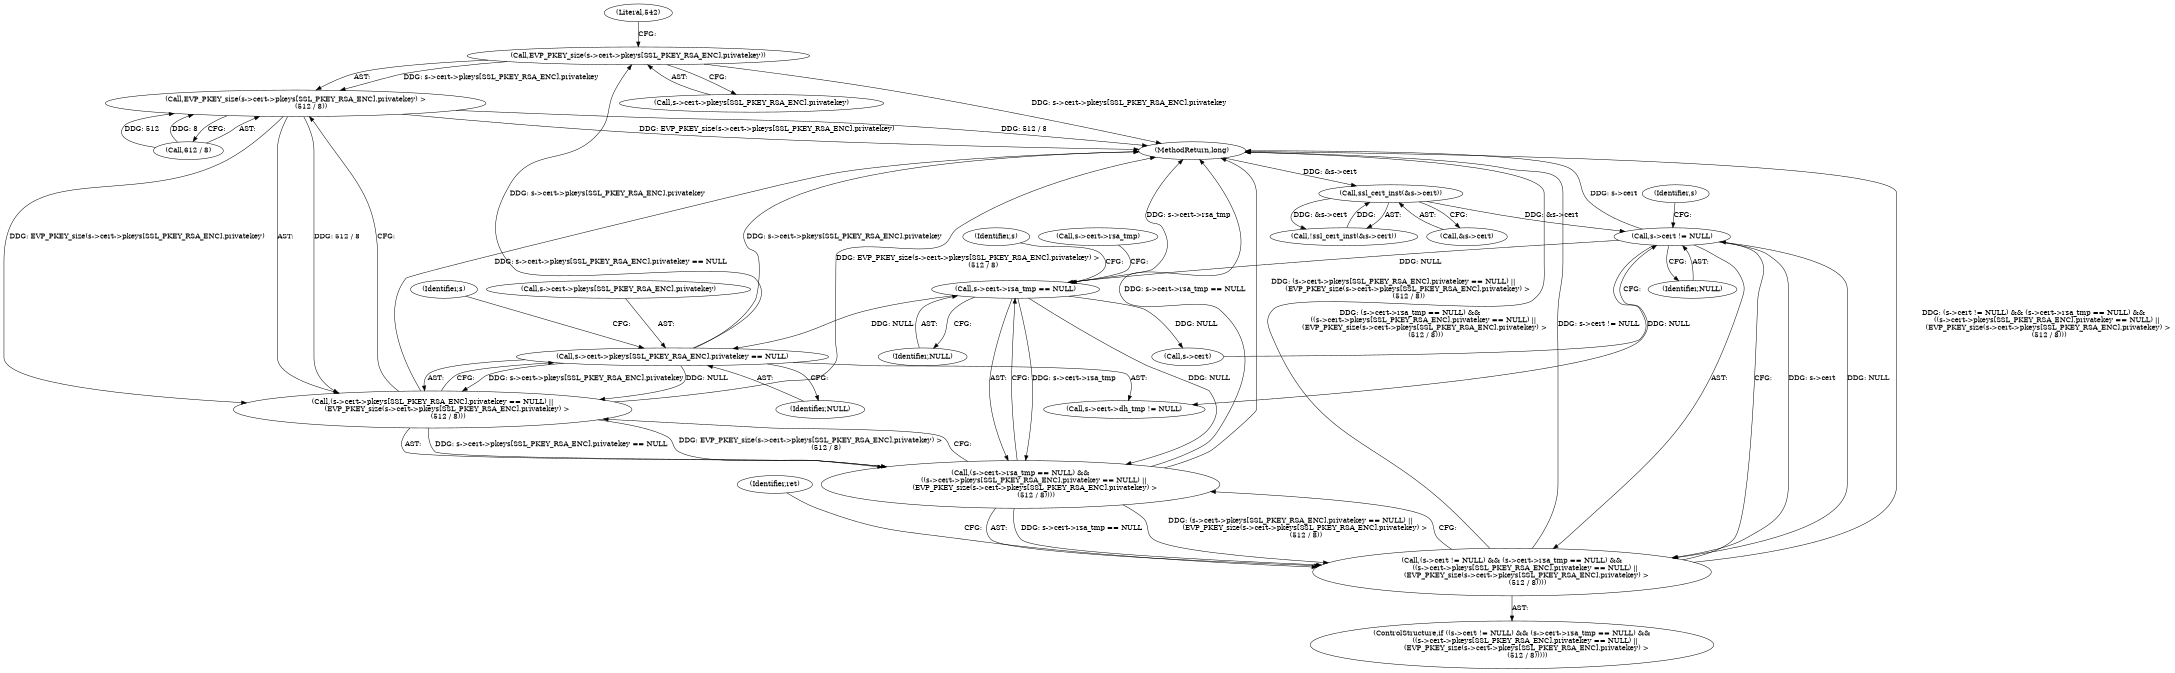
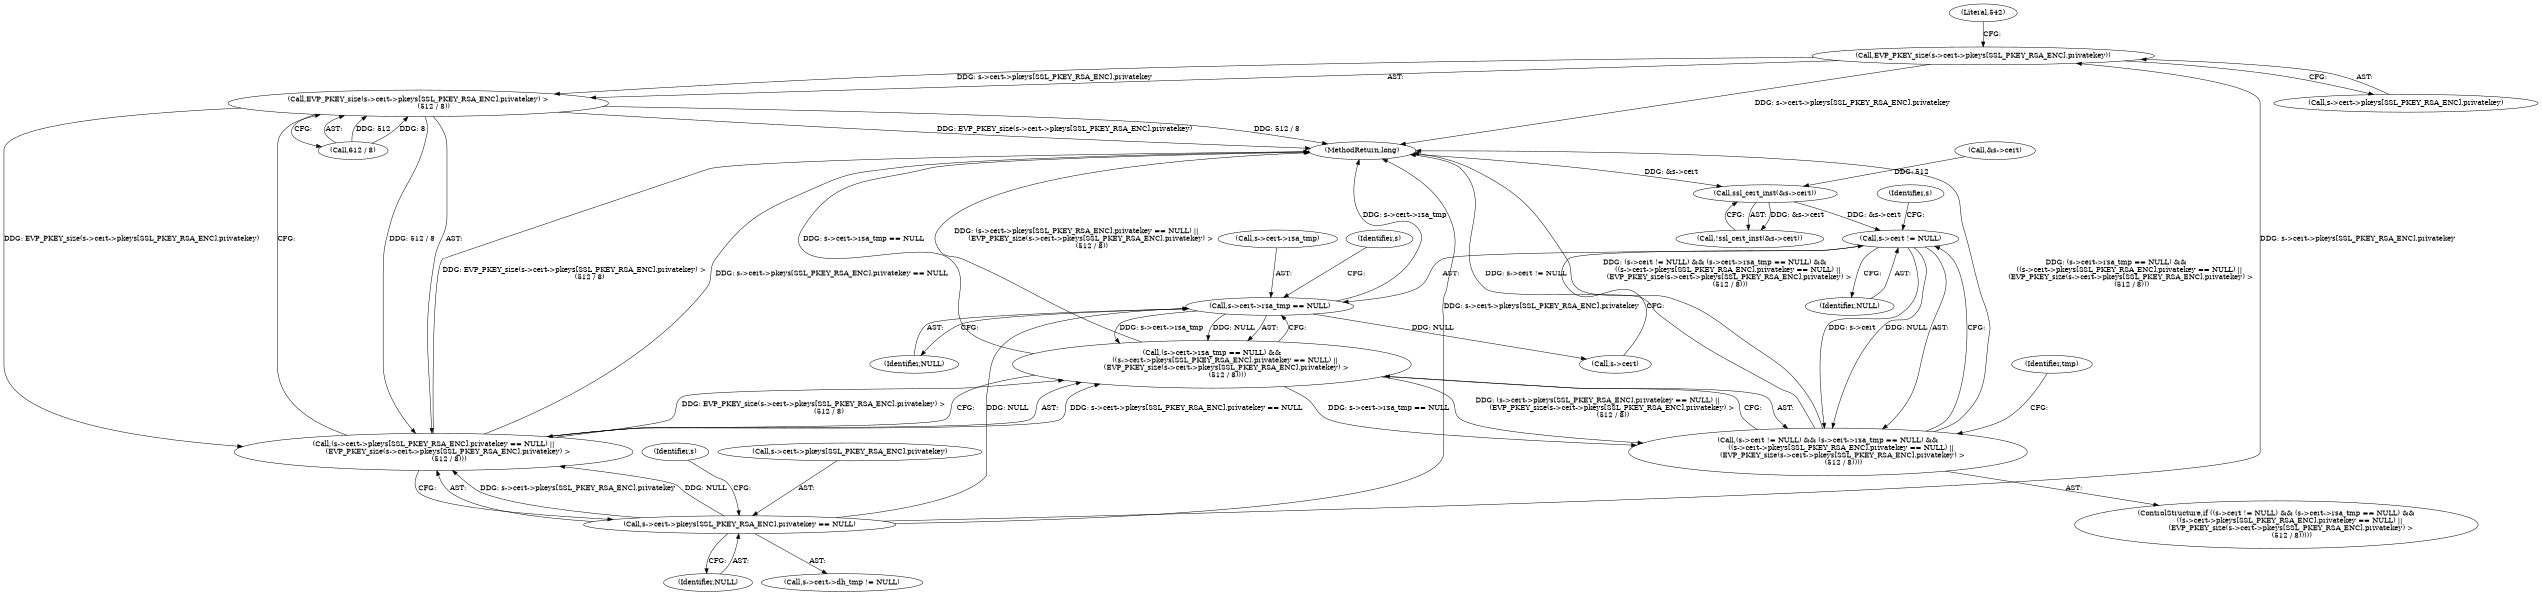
(1534, 161) -> none
(1439, 211) -> none
(1367, 215) -> (1737, 215)
(1429, 215) -> (1912, 172)
(1140, 262) -> (1285, 274)
(1420, 262) -> (1452, 274)
(845, 317) -> (987, 395)
(1489, 377) -> none
(775, 484) -> (2052, 364)
